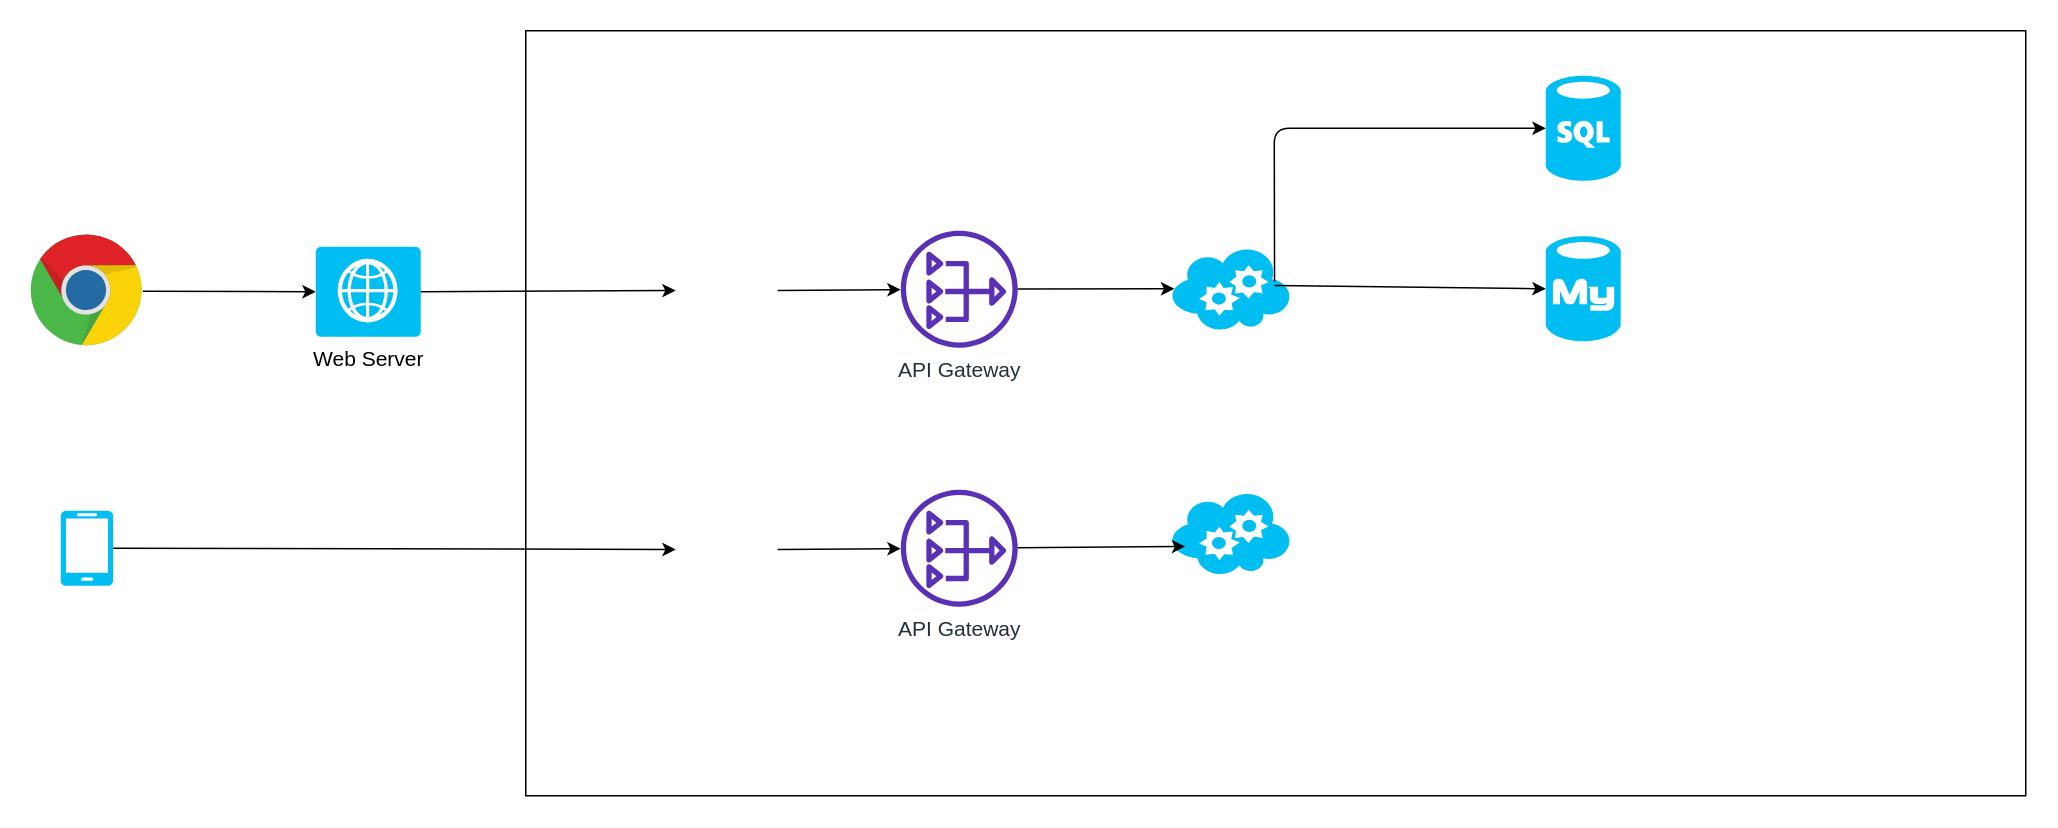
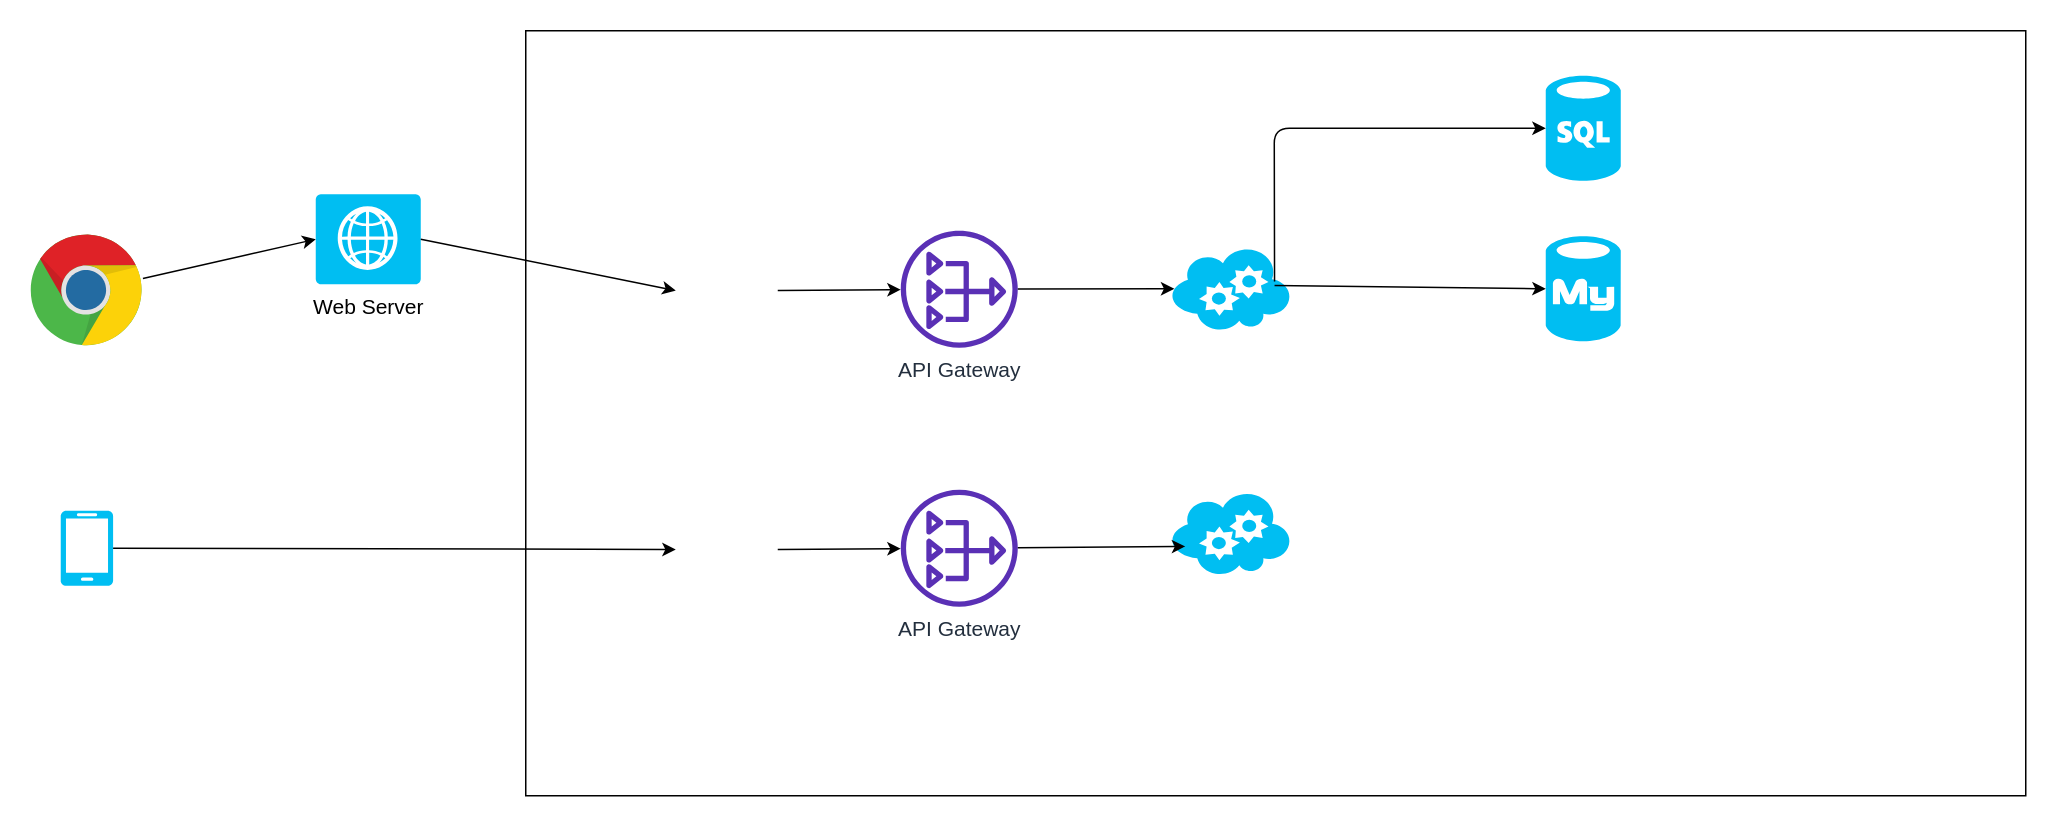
(368, 292) -> (368, 239)
